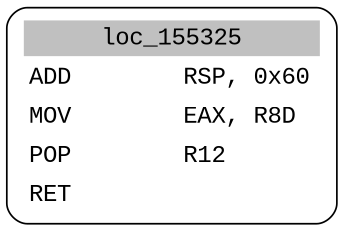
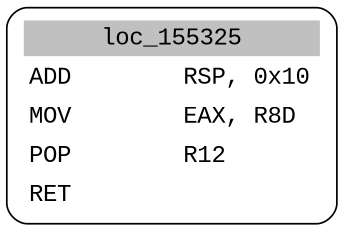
(170, 77) -> (170, 77)
